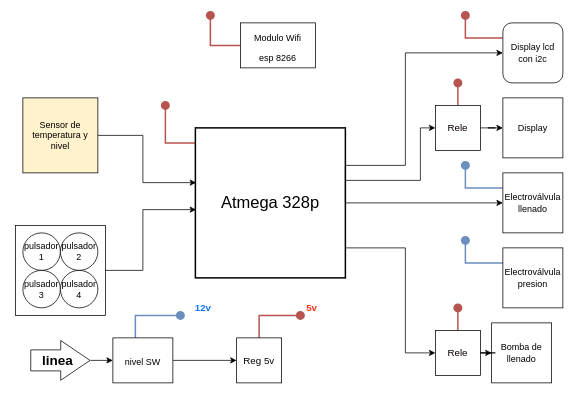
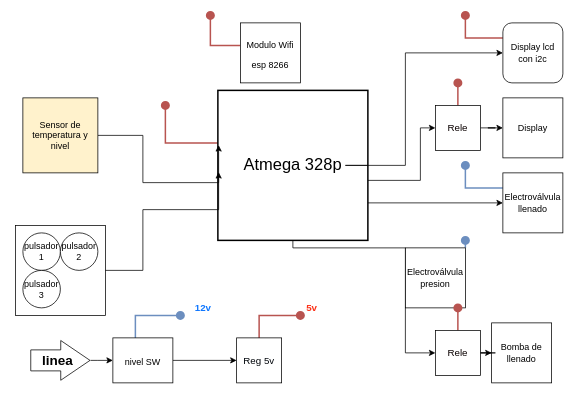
(278, 45) -> (270, 53)
(270, 203) -> (293, 165)
(533, 278) -> (435, 278)
(79, 289) -> none
